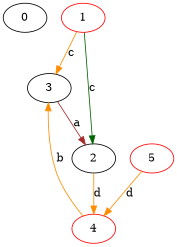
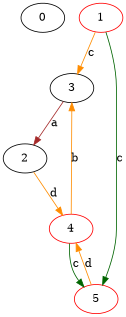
(88, 84) -> (116, 155)
none -> (71, 263)
